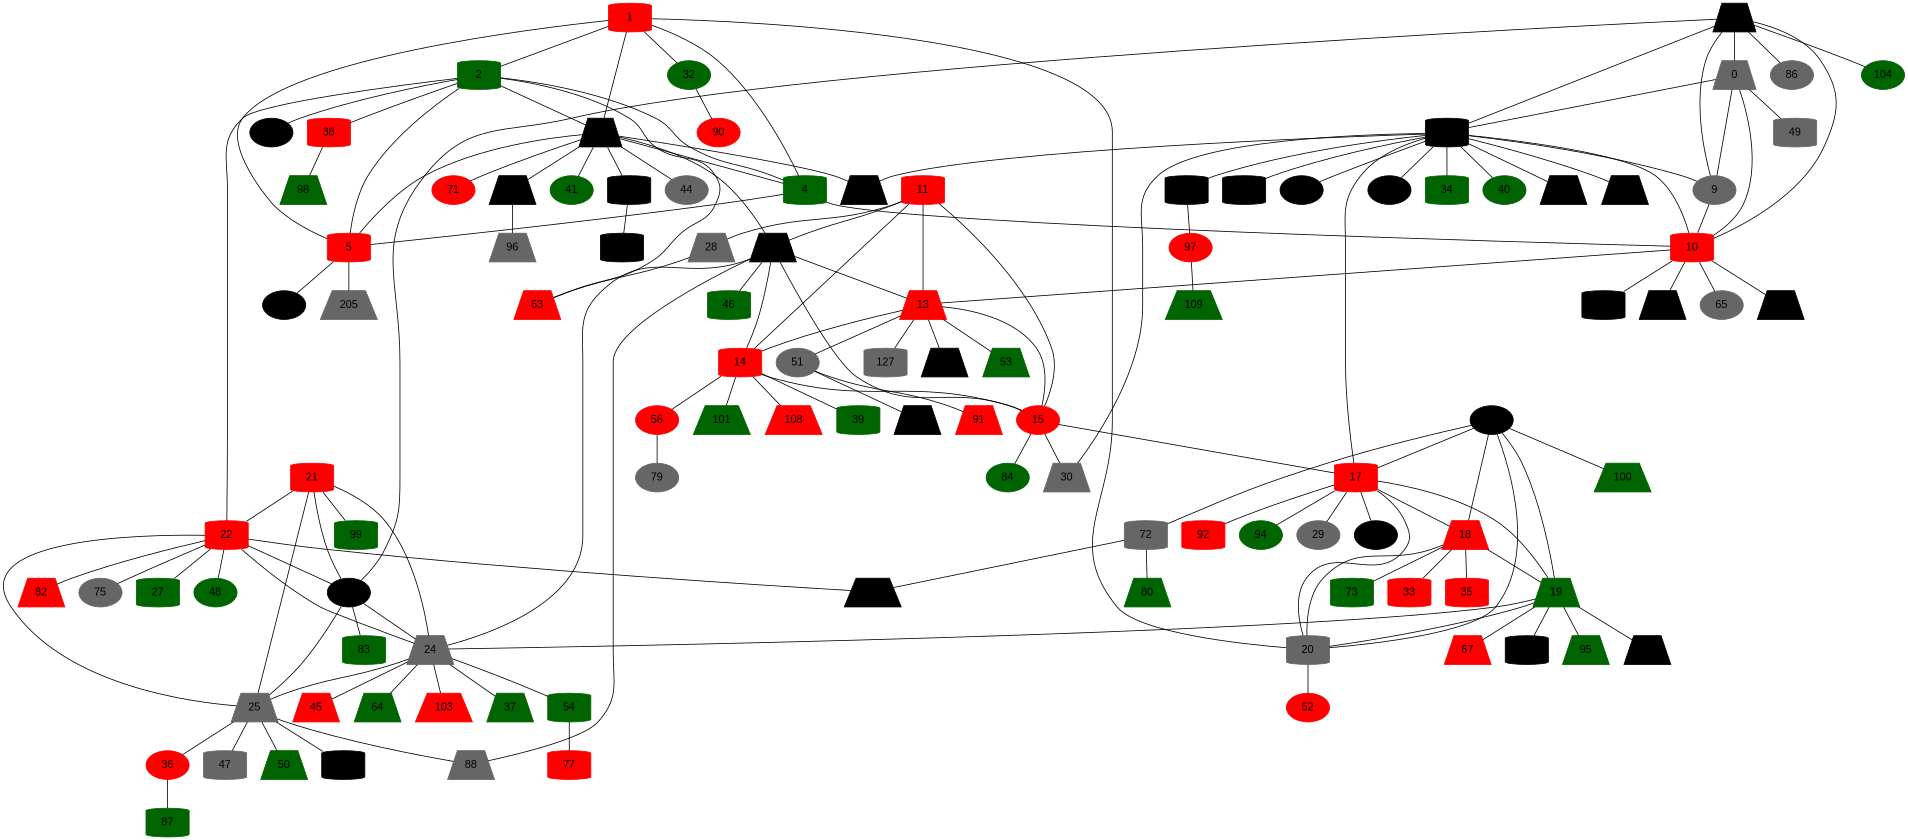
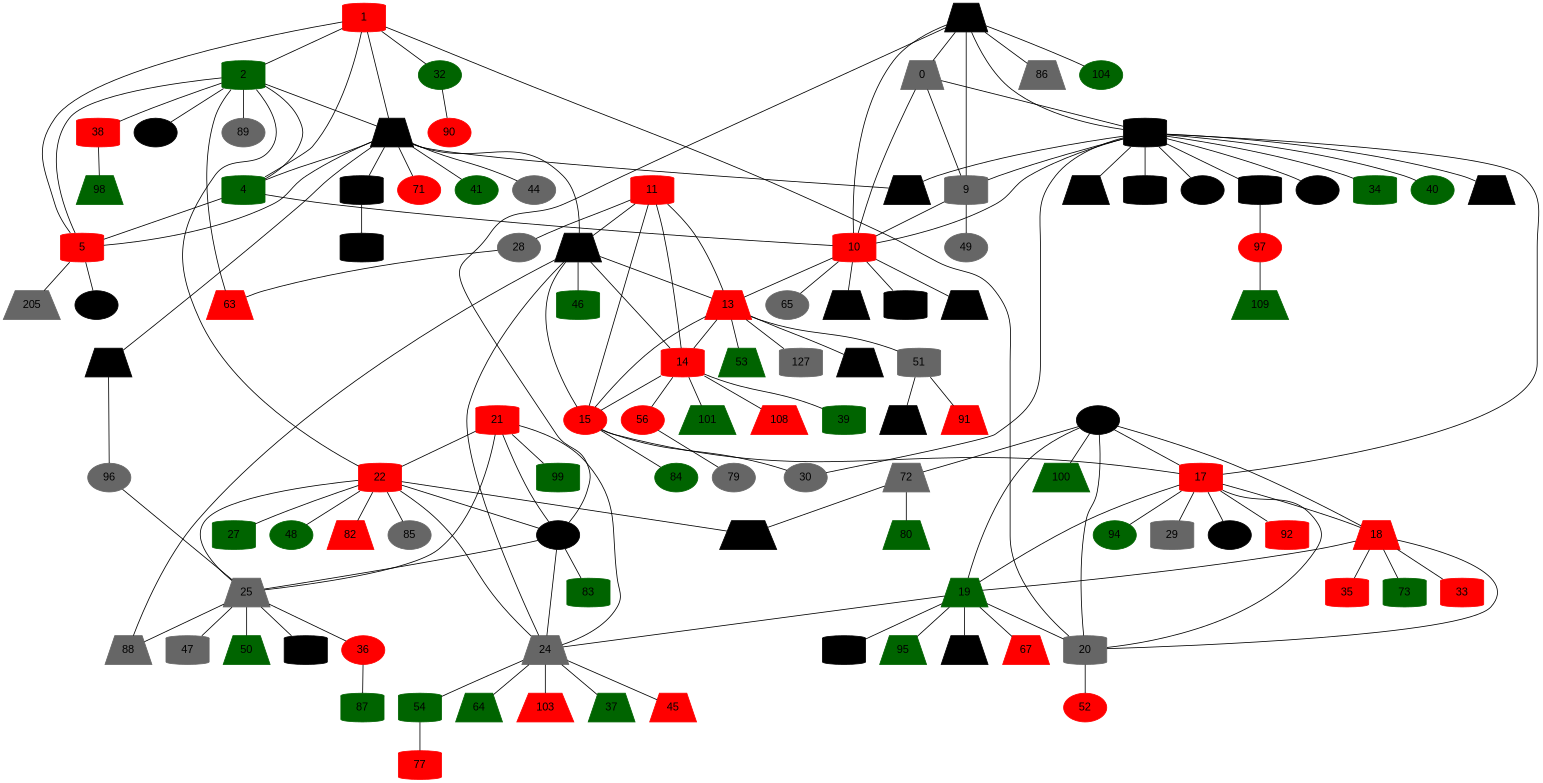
(1792, 75) -> (1042, 75)
(1765, 104) -> (966, 223)
none -> (243, 133)
(1795, 133) -> (966, 248)
(1714, 190) -> (966, 190)
(513, 248) -> (109, 478)
(711, 248) -> (519, 248)
(798, 363) -> (919, 363)
(1067, 478) -> (806, 478)
(1146, 535) -> (906, 478)
(1318, 535) -> (1172, 535)
(100, 593) -> (410, 535)
(339, 678) -> (177, 535)
